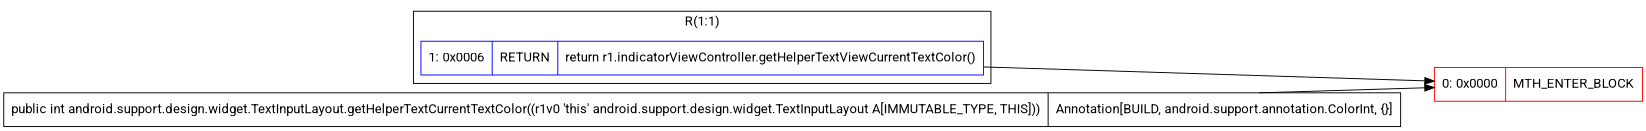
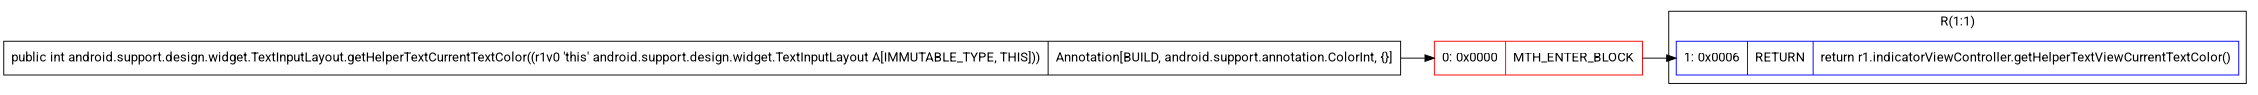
(1204, 74) -> (1655, 58)
